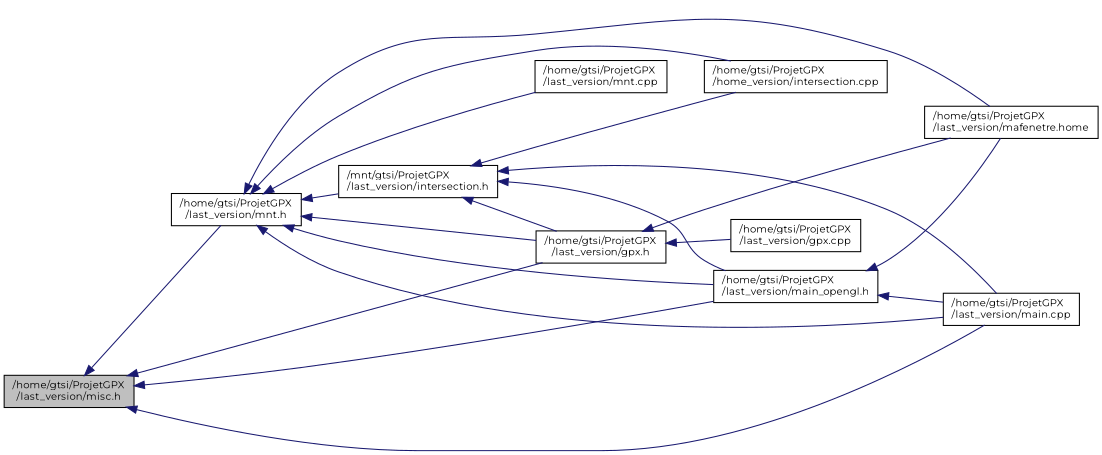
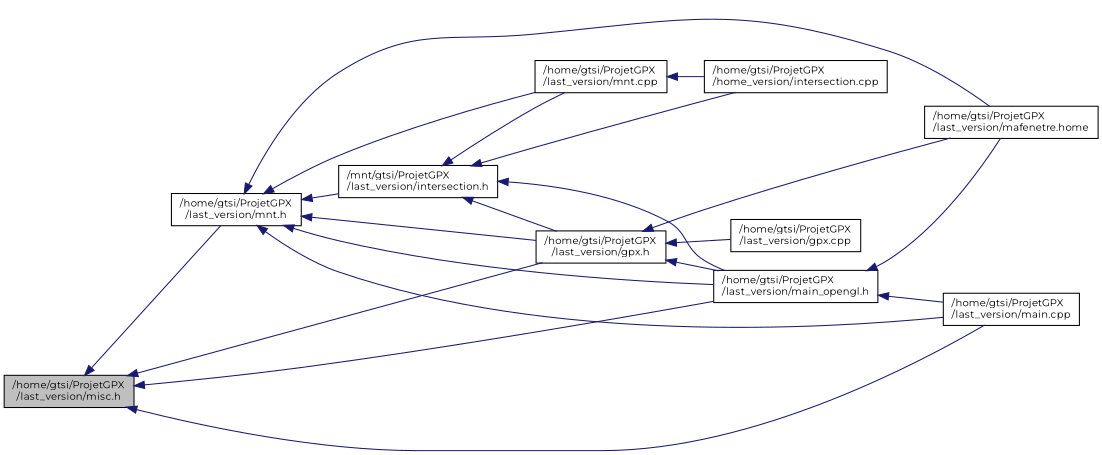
(476, 61) -> (691, 77)
(769, 178) -> (507, 124)
none -> (698, 267)
